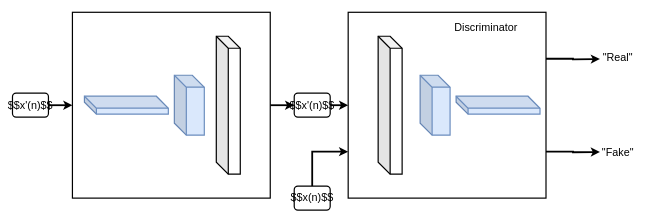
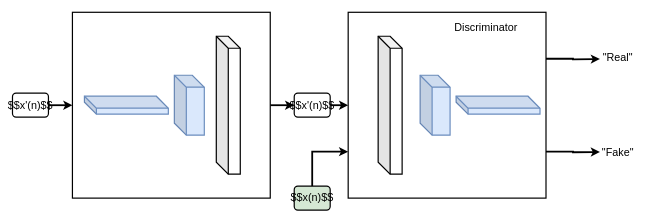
(312, 198) -> (312, 198)
